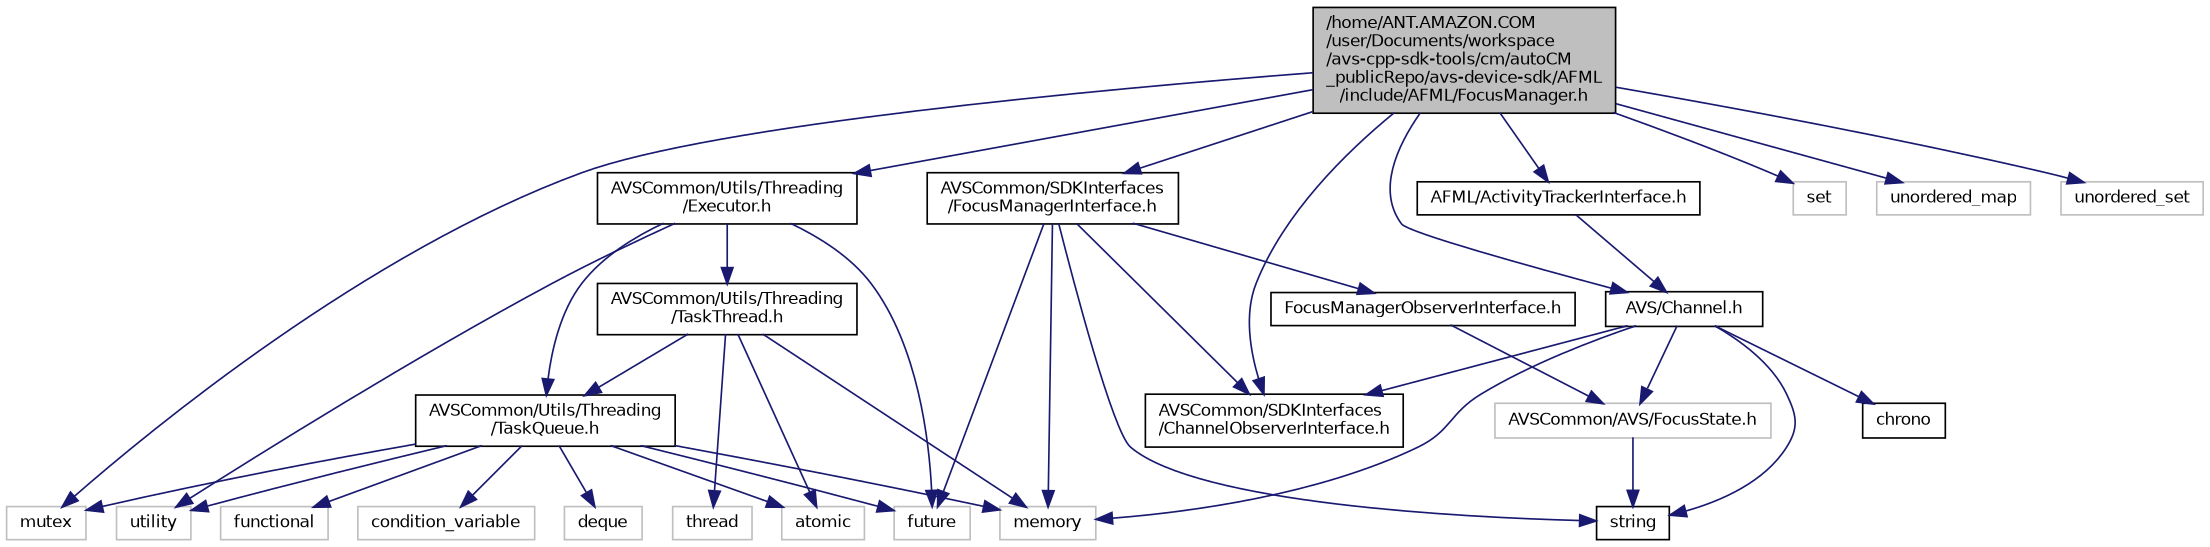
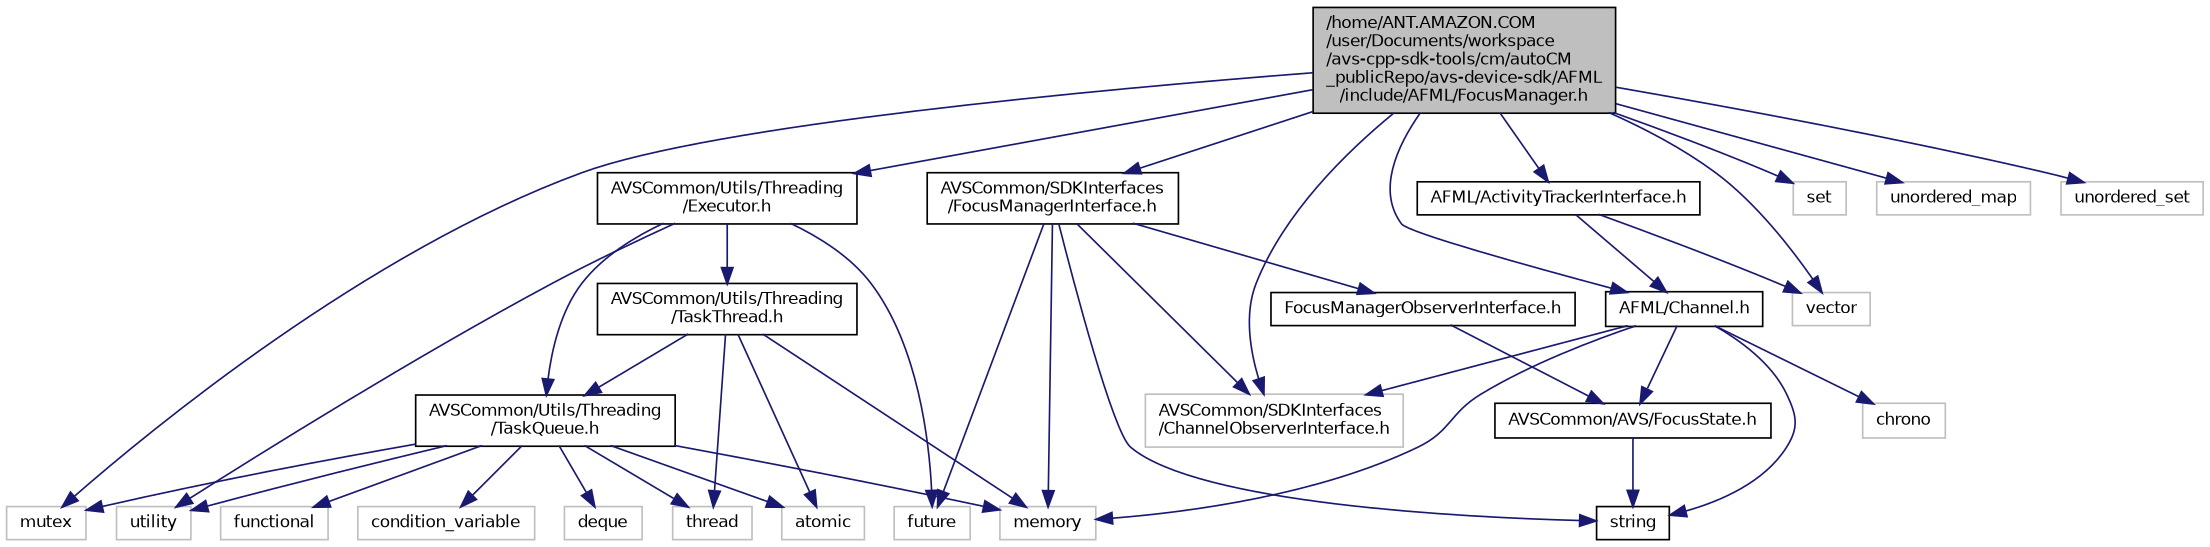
(1684, 309) -> (1684, 309)
none -> (1831, 309)
(1274, 421) -> (1274, 421)
(1633, 421) -> (1633, 421)
(1904, 421) -> (1904, 421)
(759, 475) -> (629, 472)
